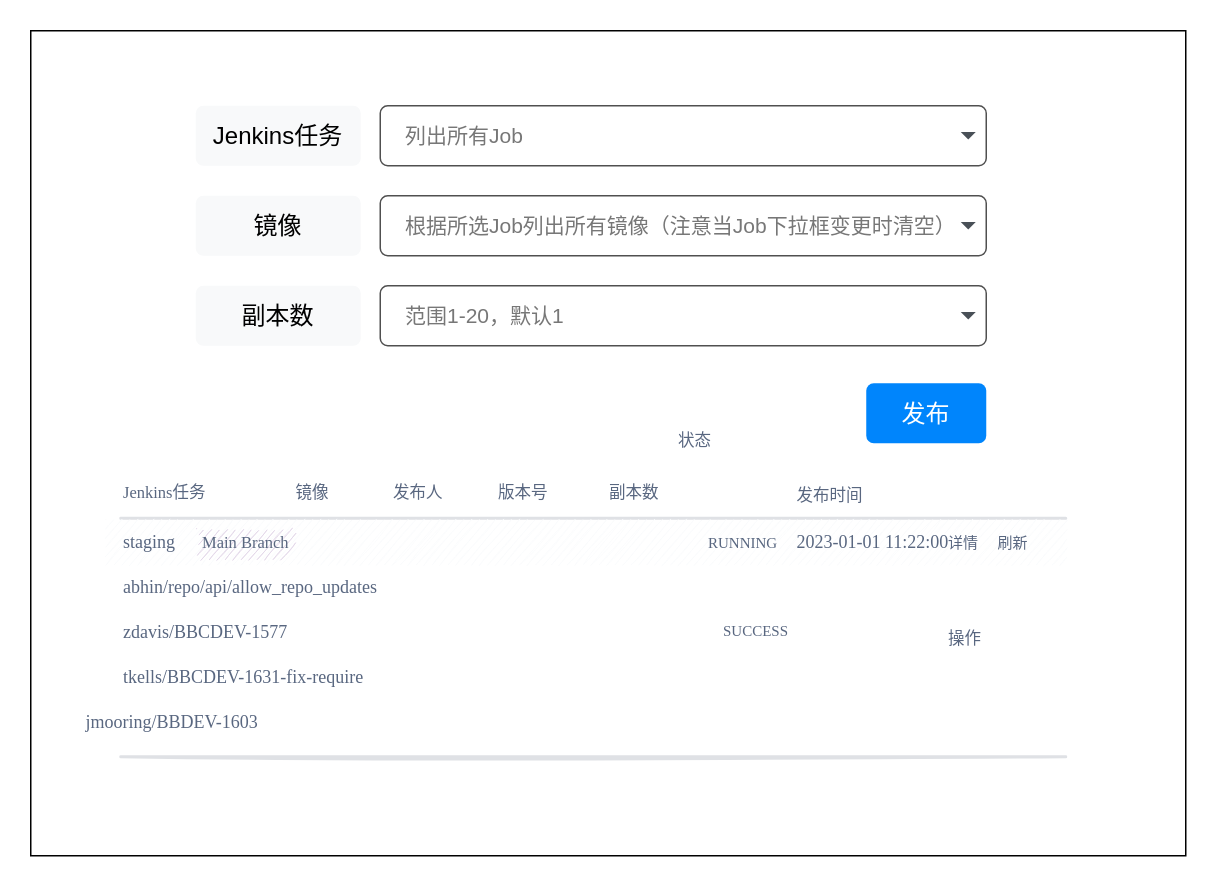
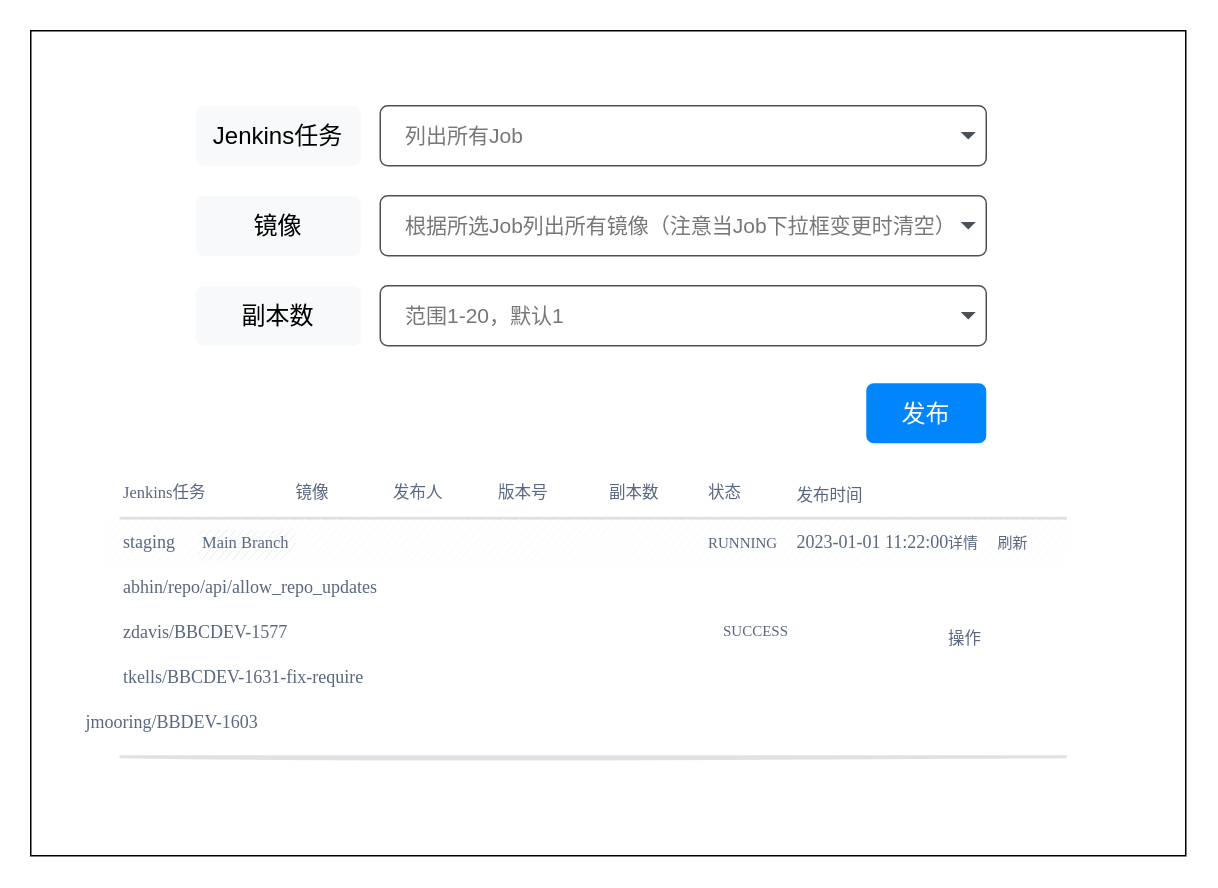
(706, 440) -> (736, 492)
(245, 542) -> (245, 542)
